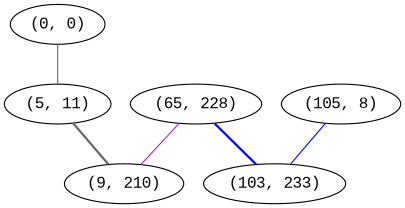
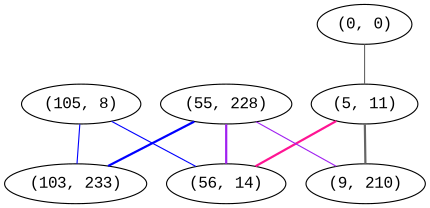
(196, 104) -> (226, 104)
none -> (226, 184)
